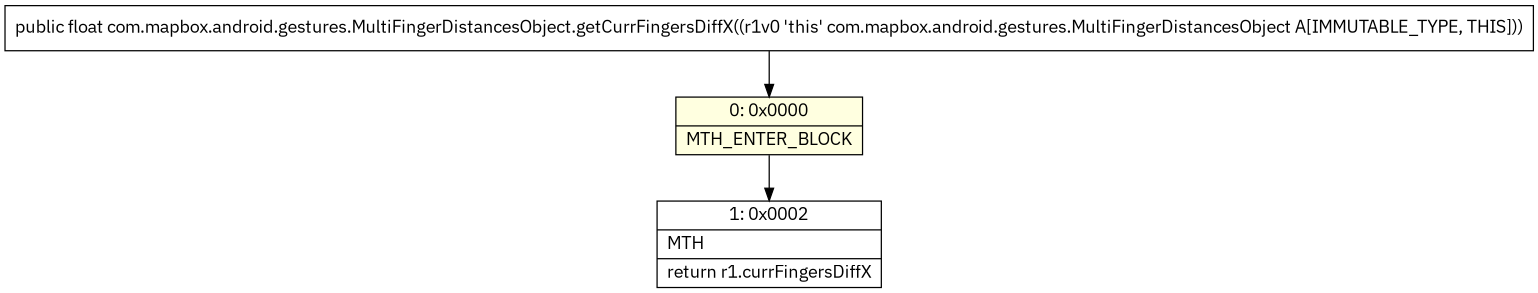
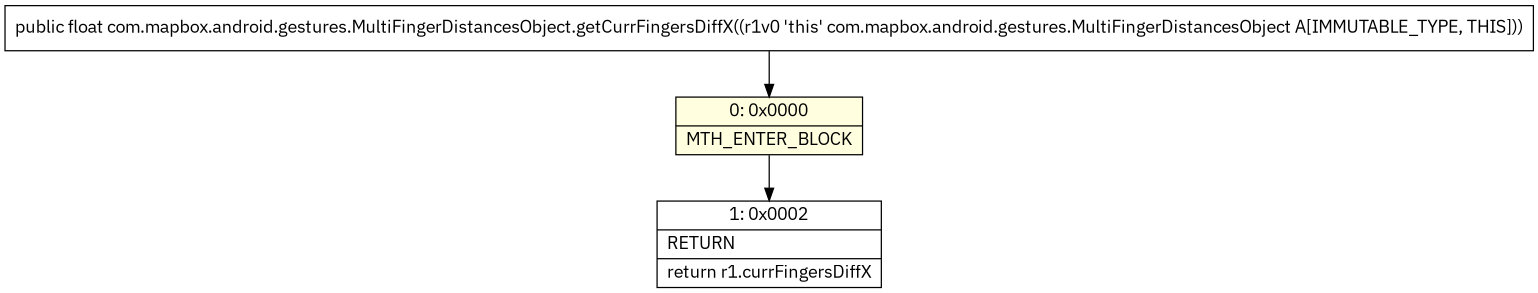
(686, 244) -> (702, 244)
